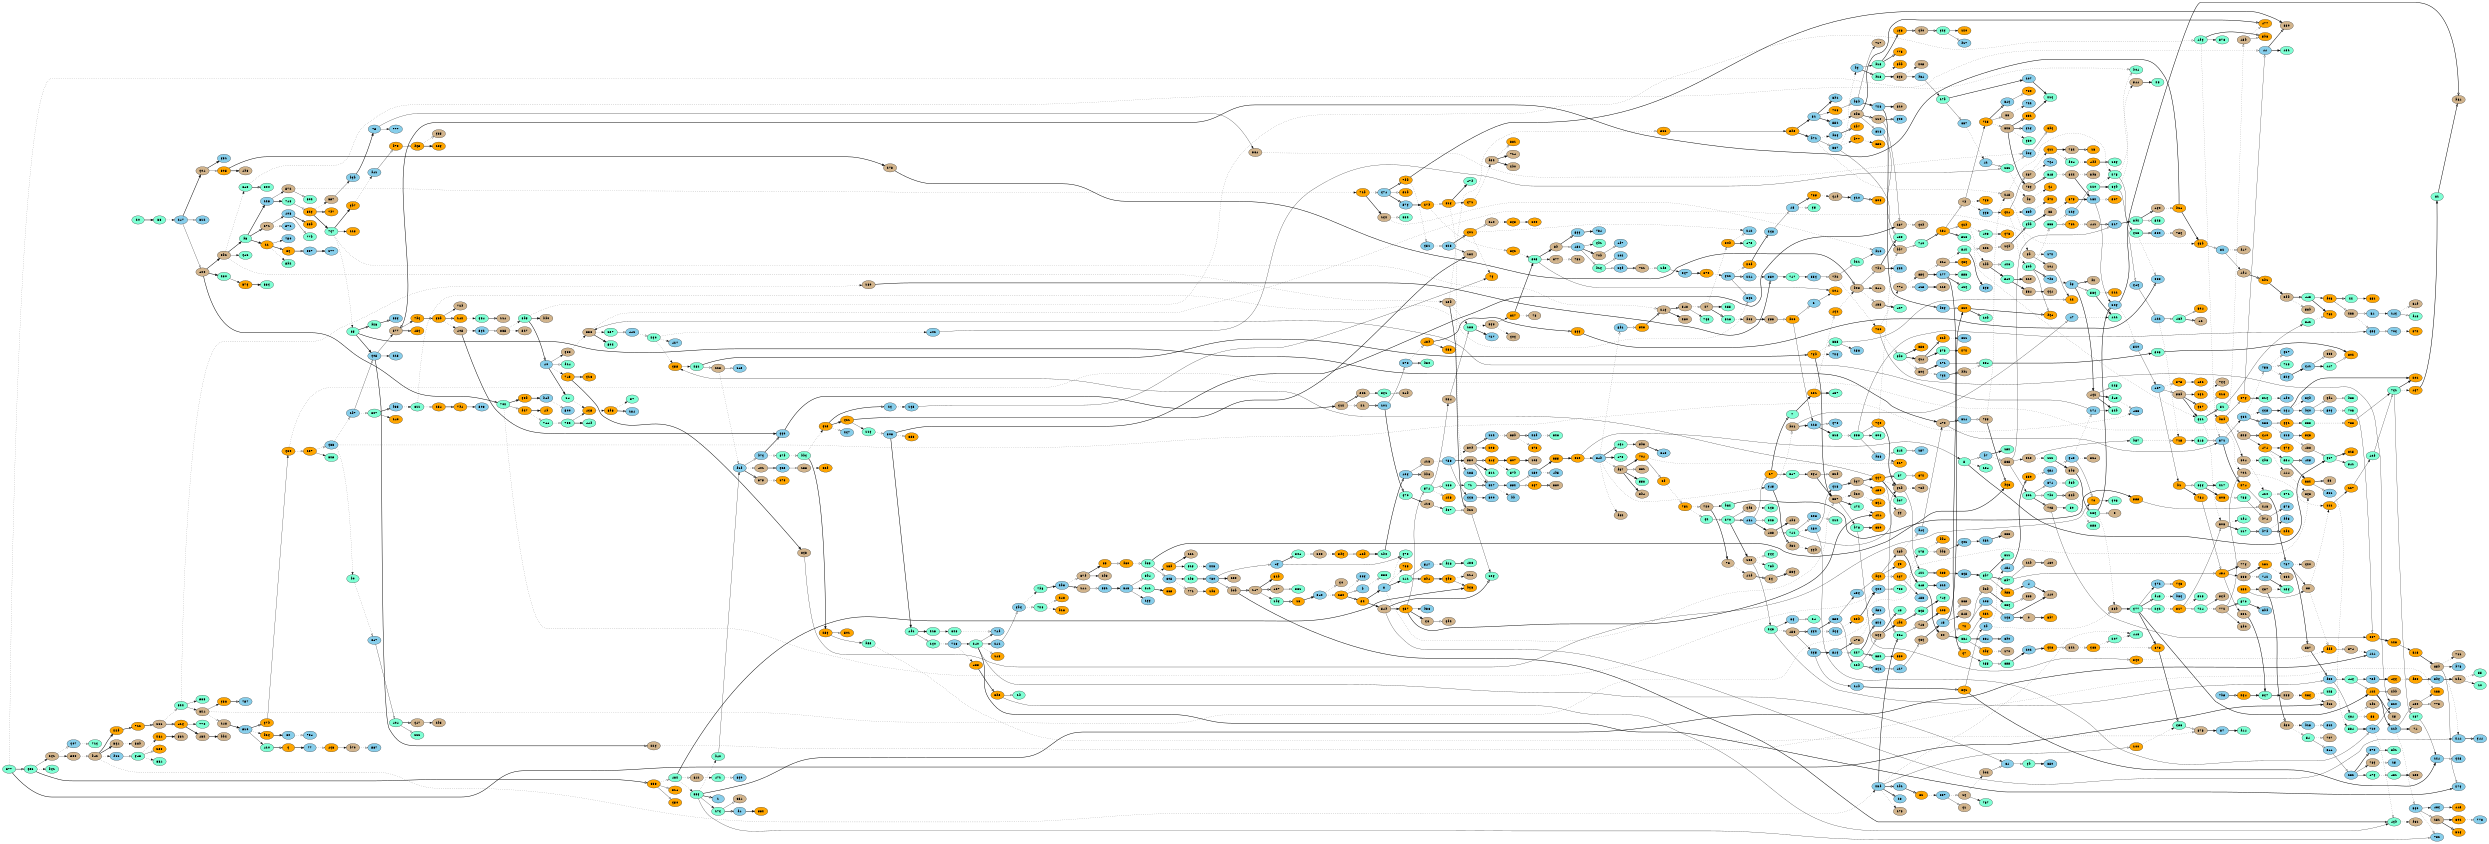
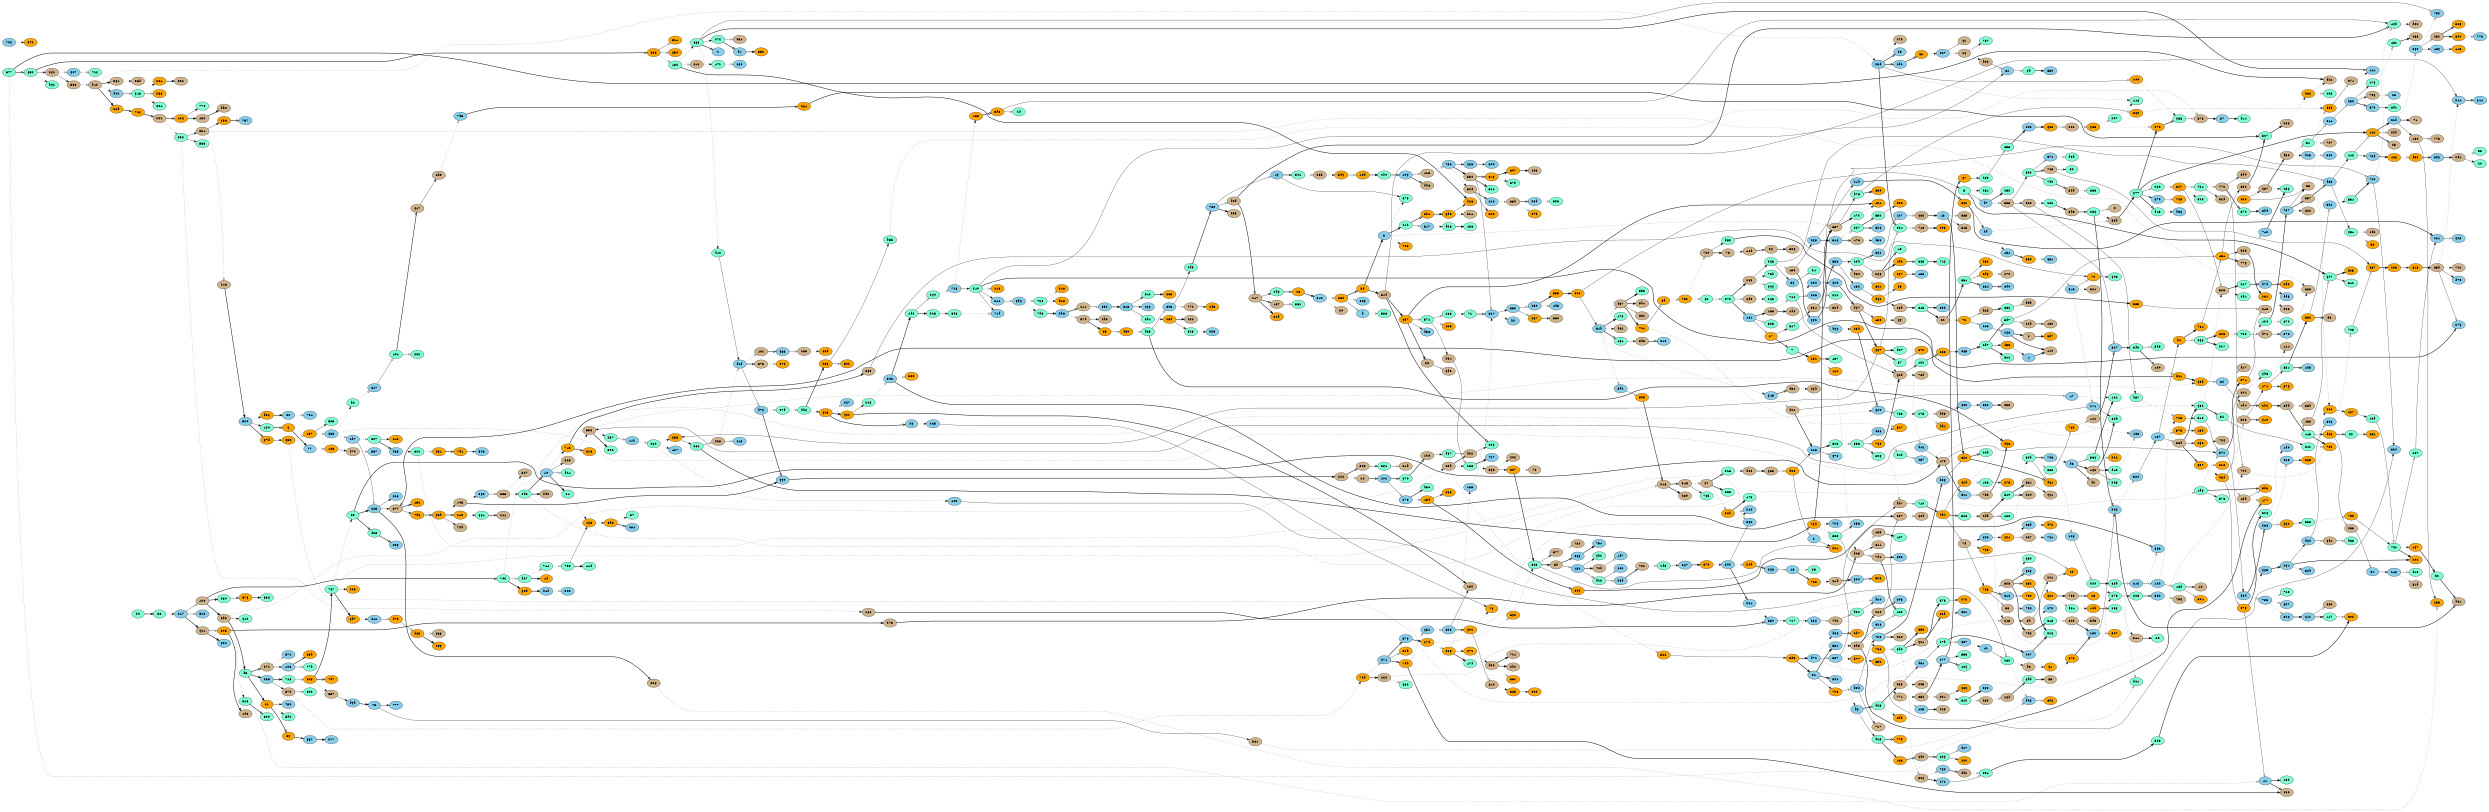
(1867, 104) -> (1865, 663)
none -> (449, 147)
(2373, 331) -> none
(525, 411) -> (525, 579)
